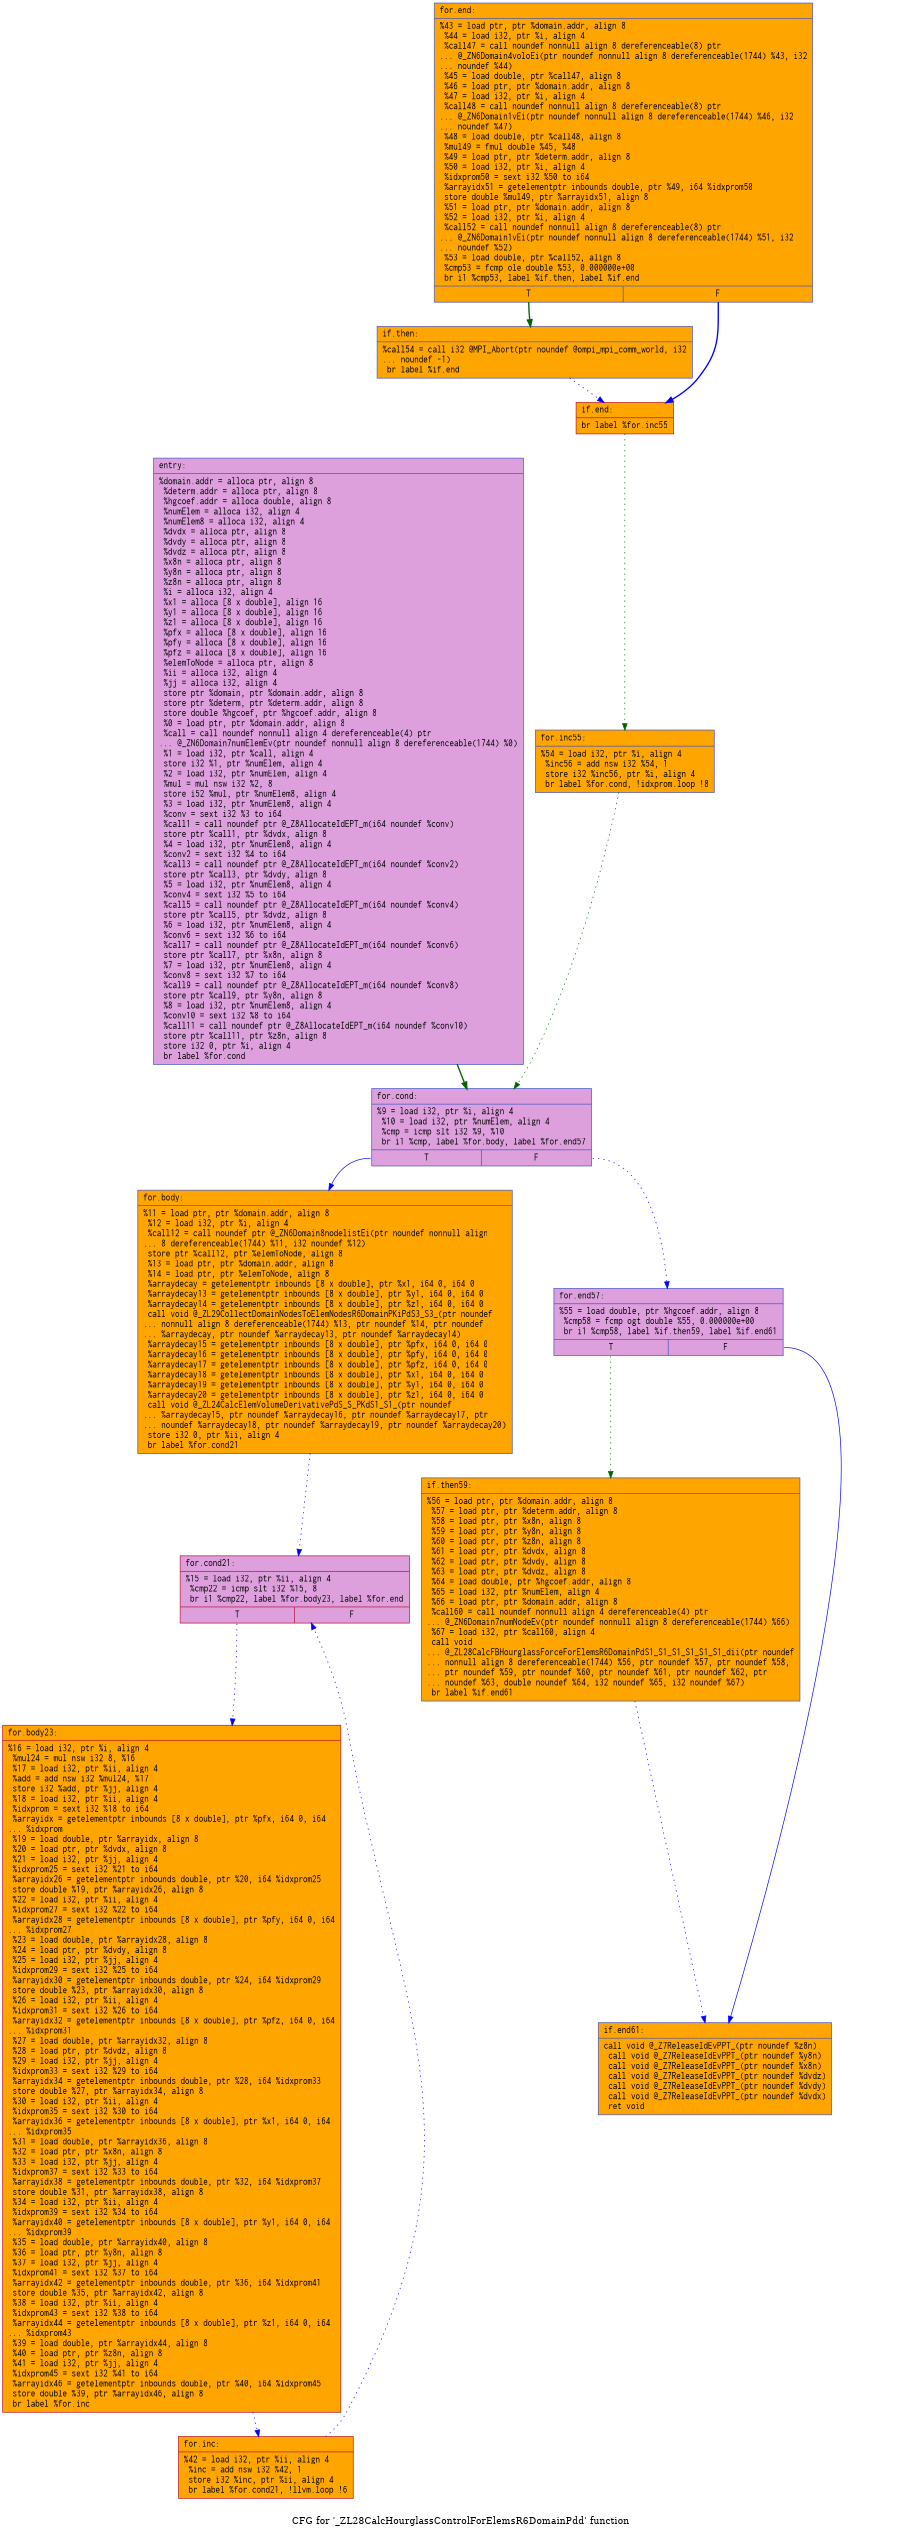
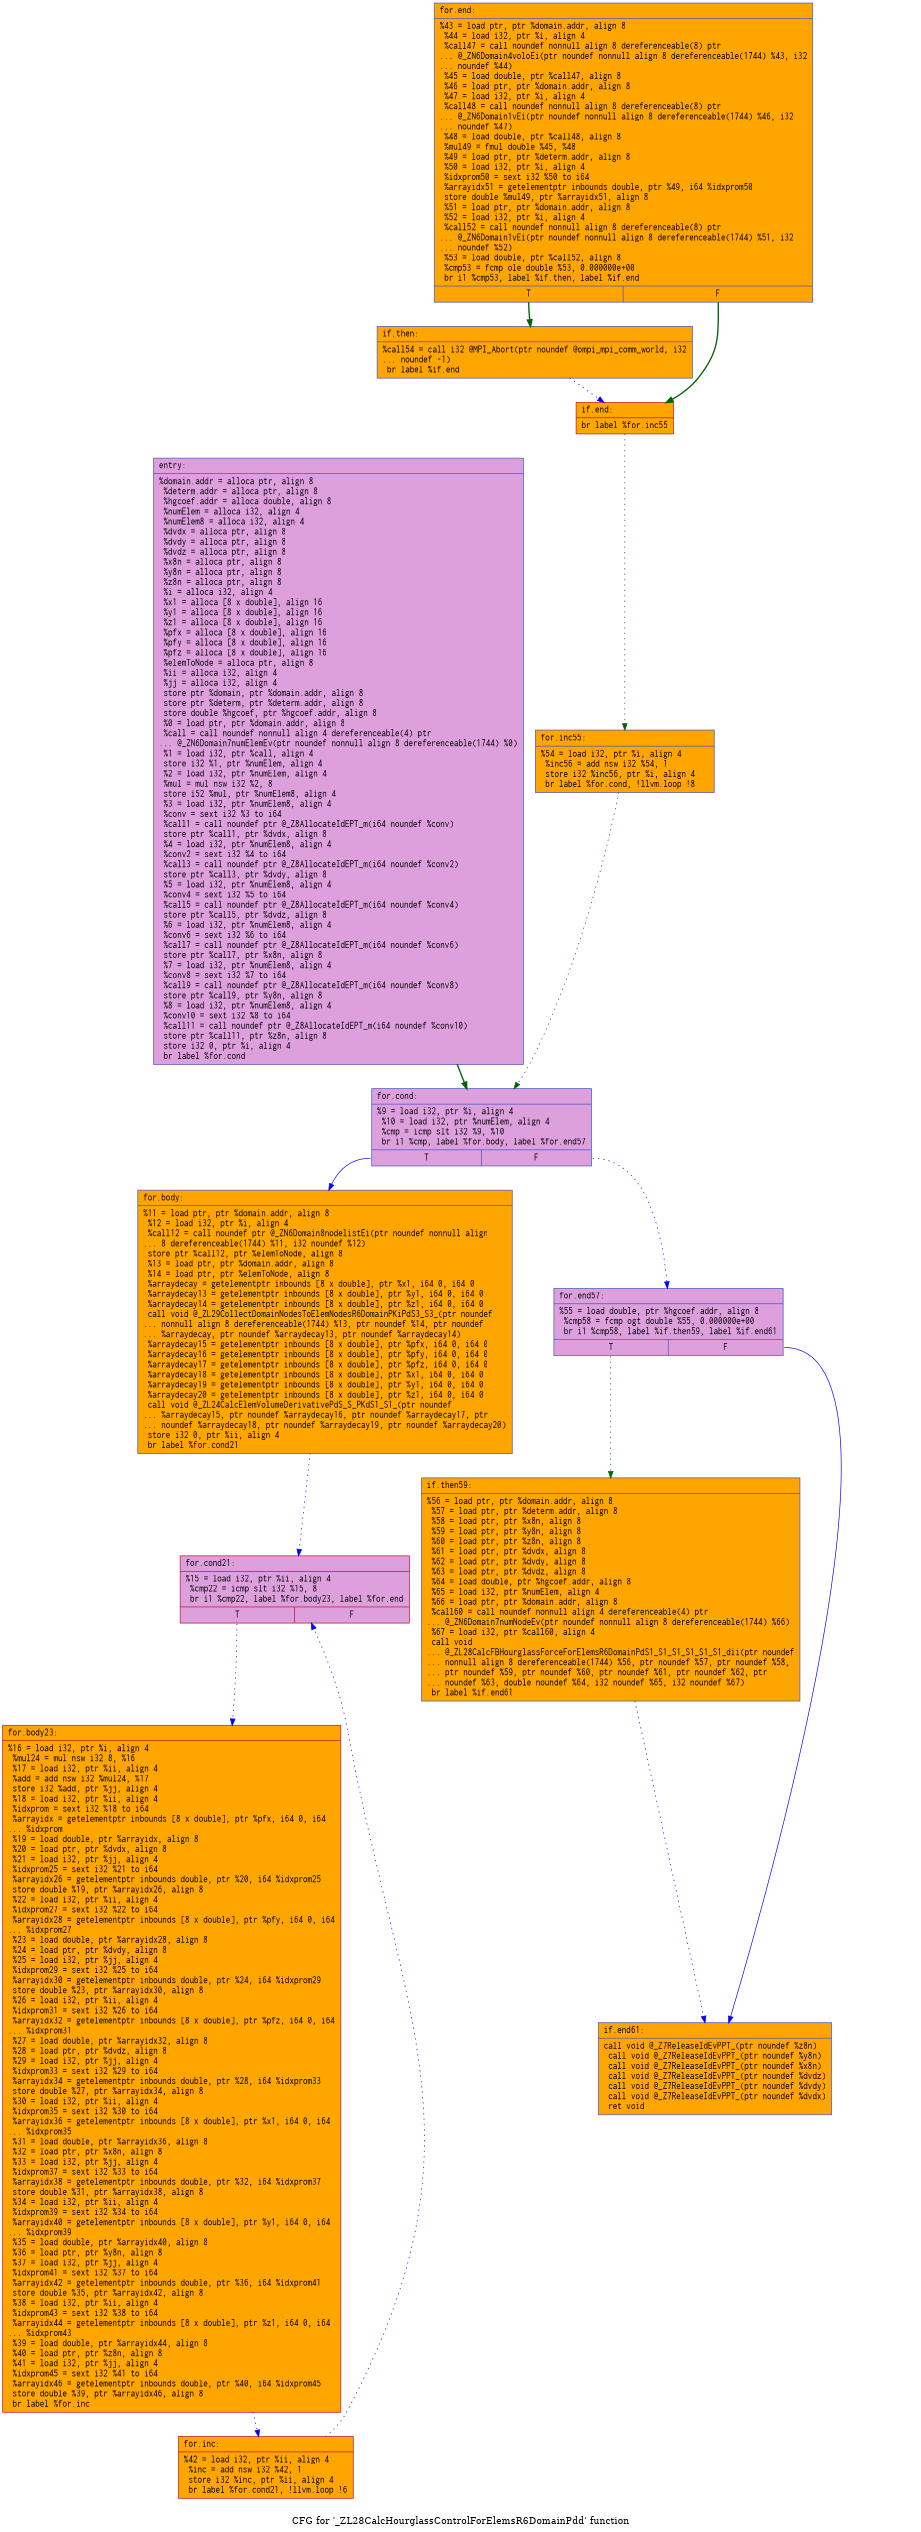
(711, 358) -> (711, 358)
(625, 784) -> (618, 784)
